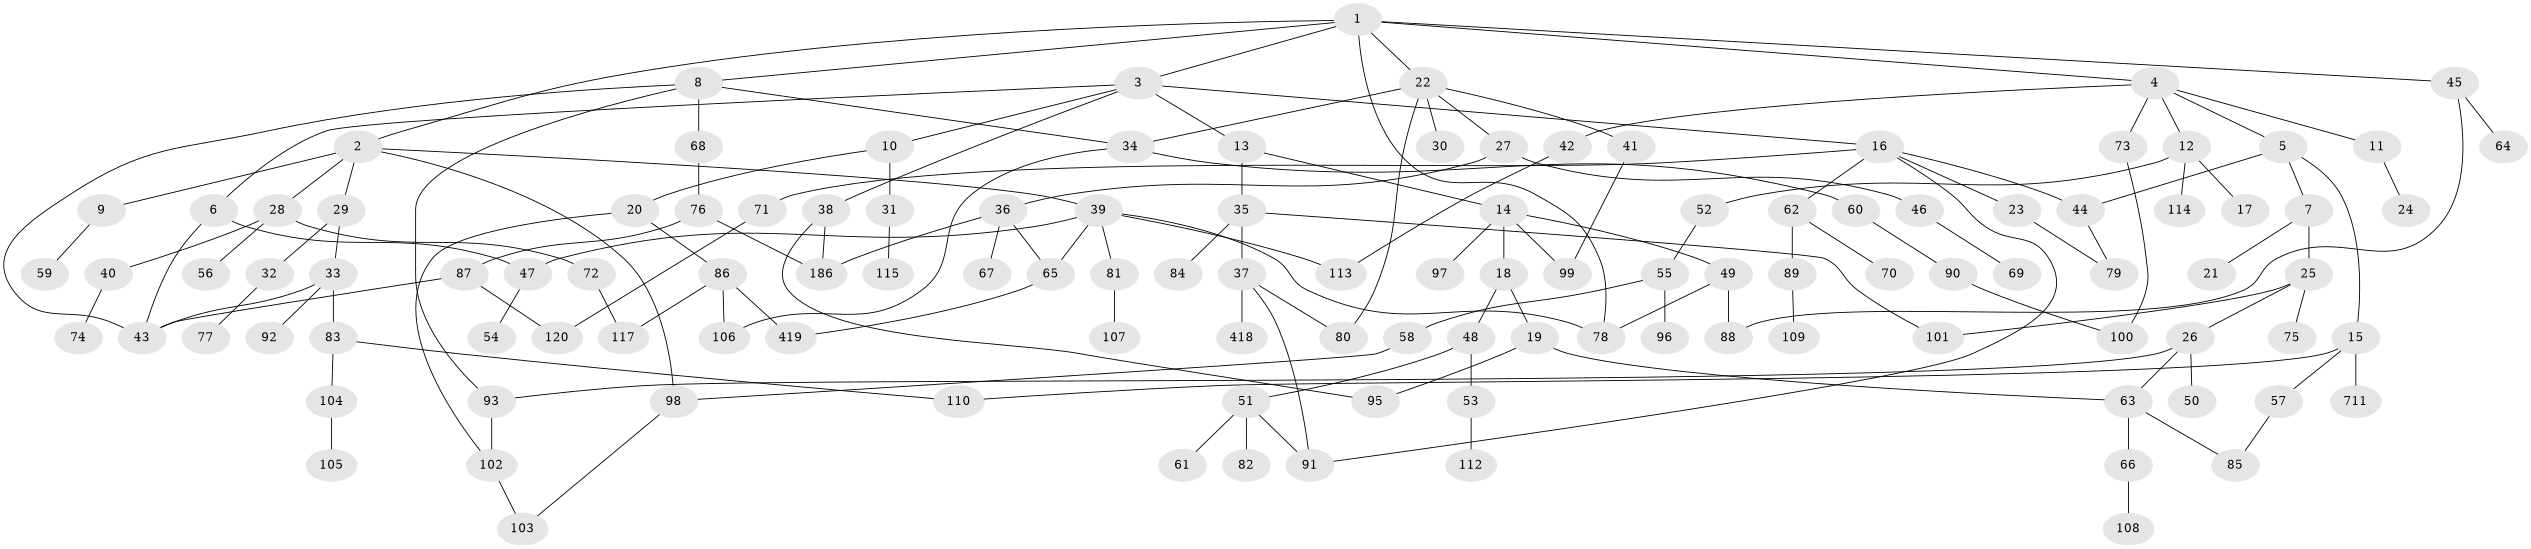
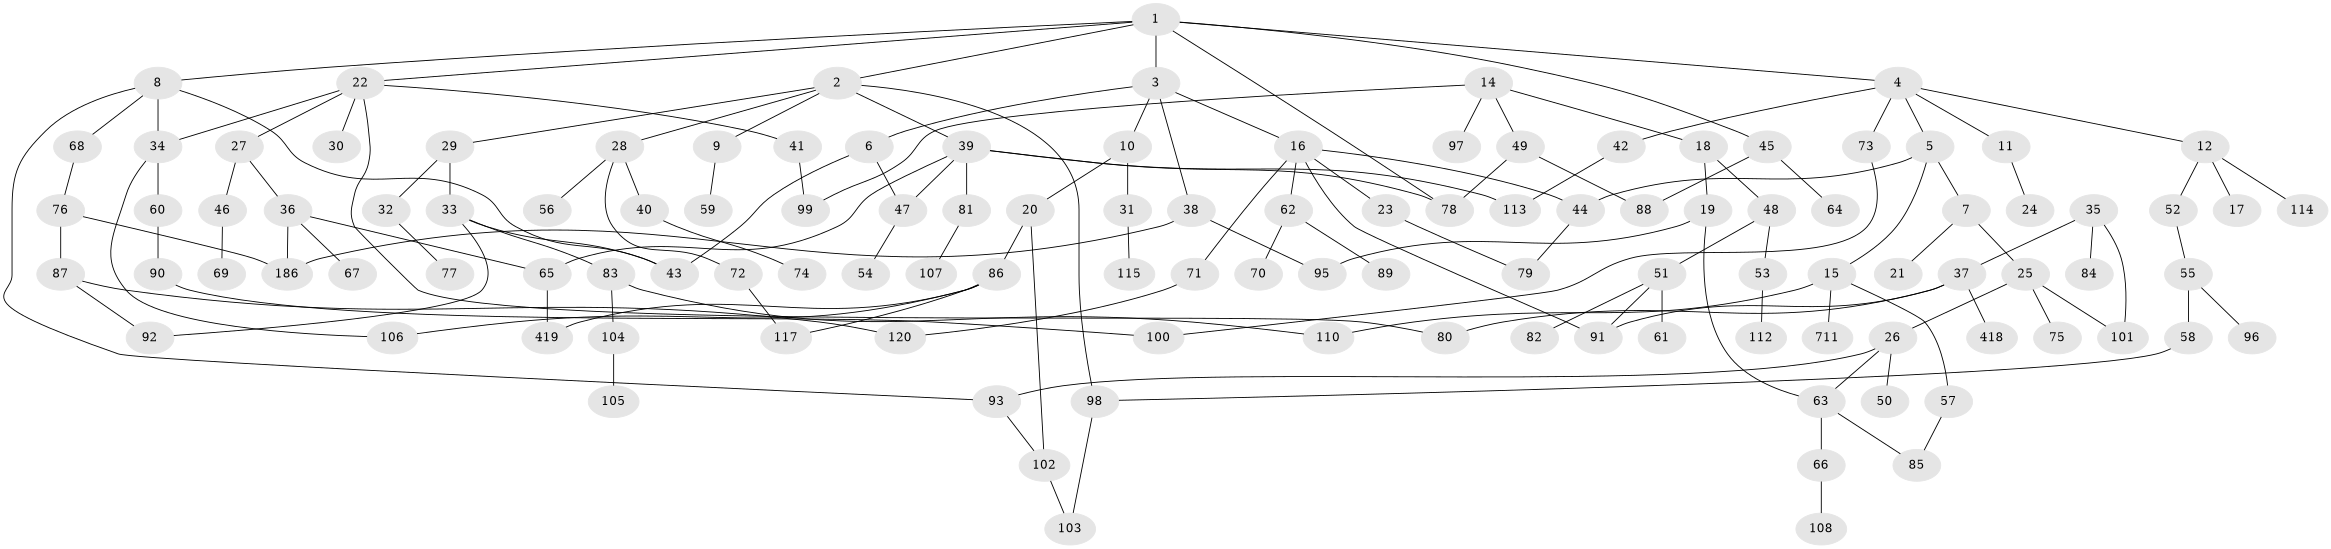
(1242, 147) -> none
(293, 302) -> (105, 306)
(1794, 338) -> none
